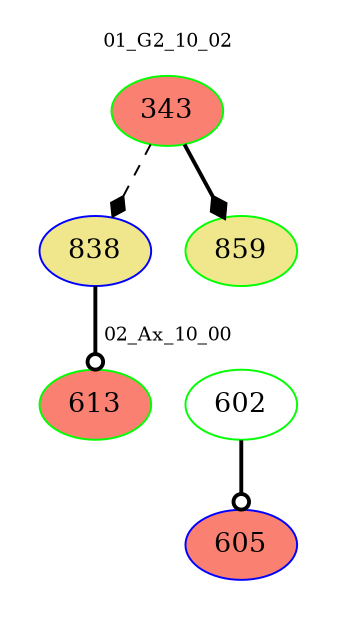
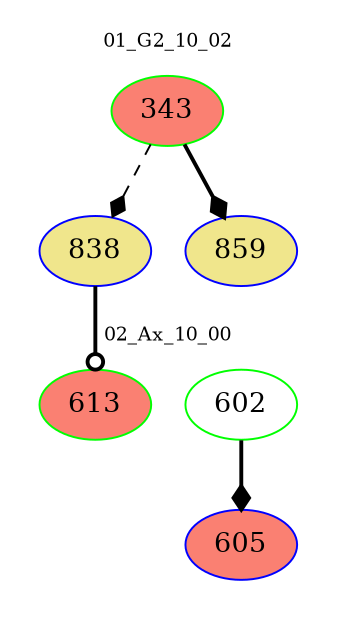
(241, 251) -> (241, 251)
(241, 467) -> (241, 467)
